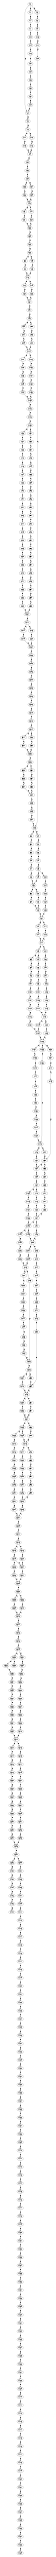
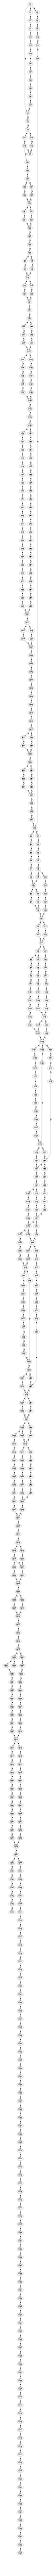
(29, 158) -> (25, 154)
